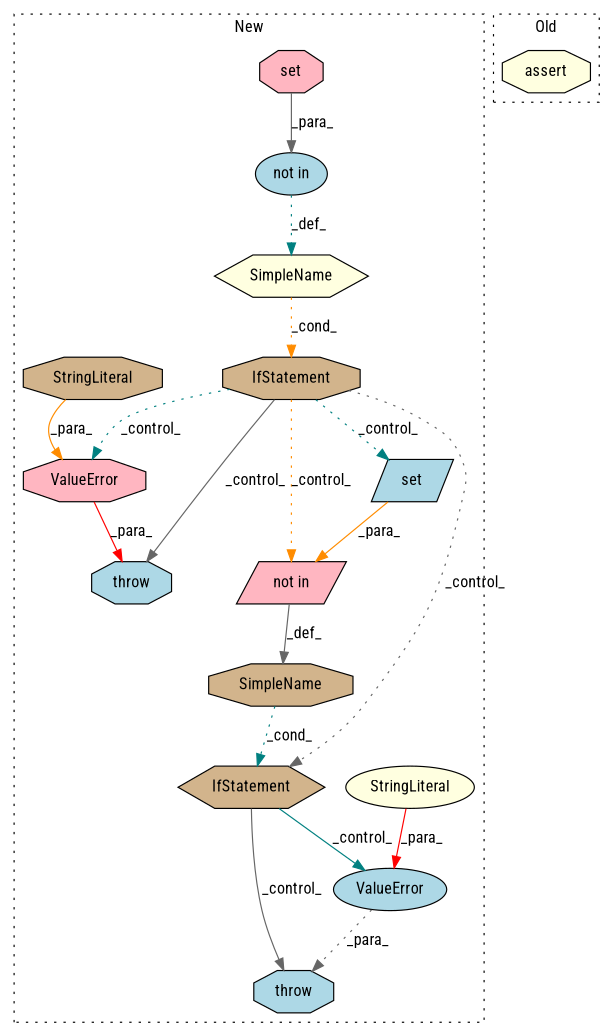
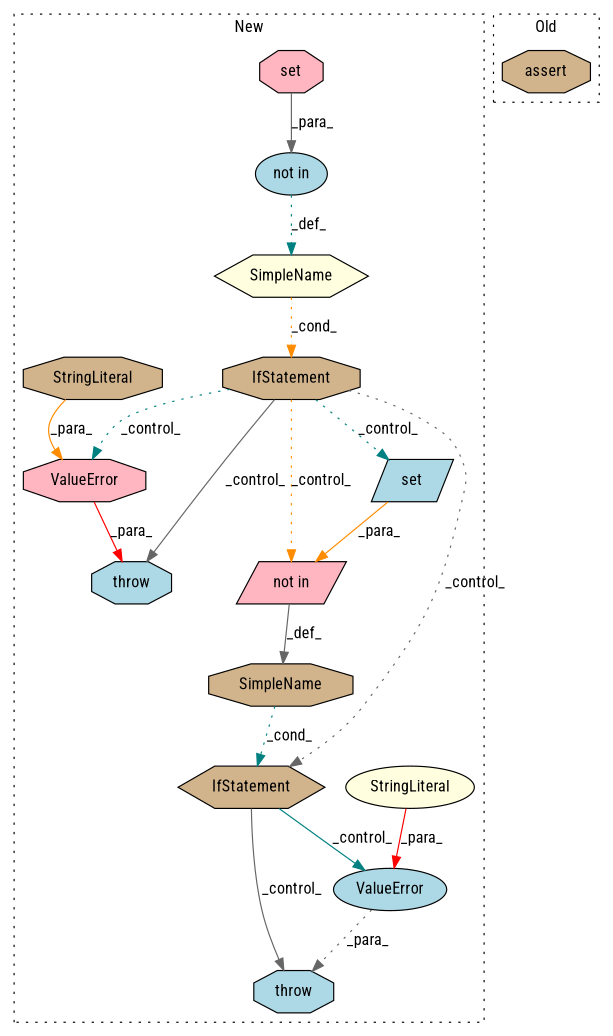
(546, 72) -> (546, 72)
